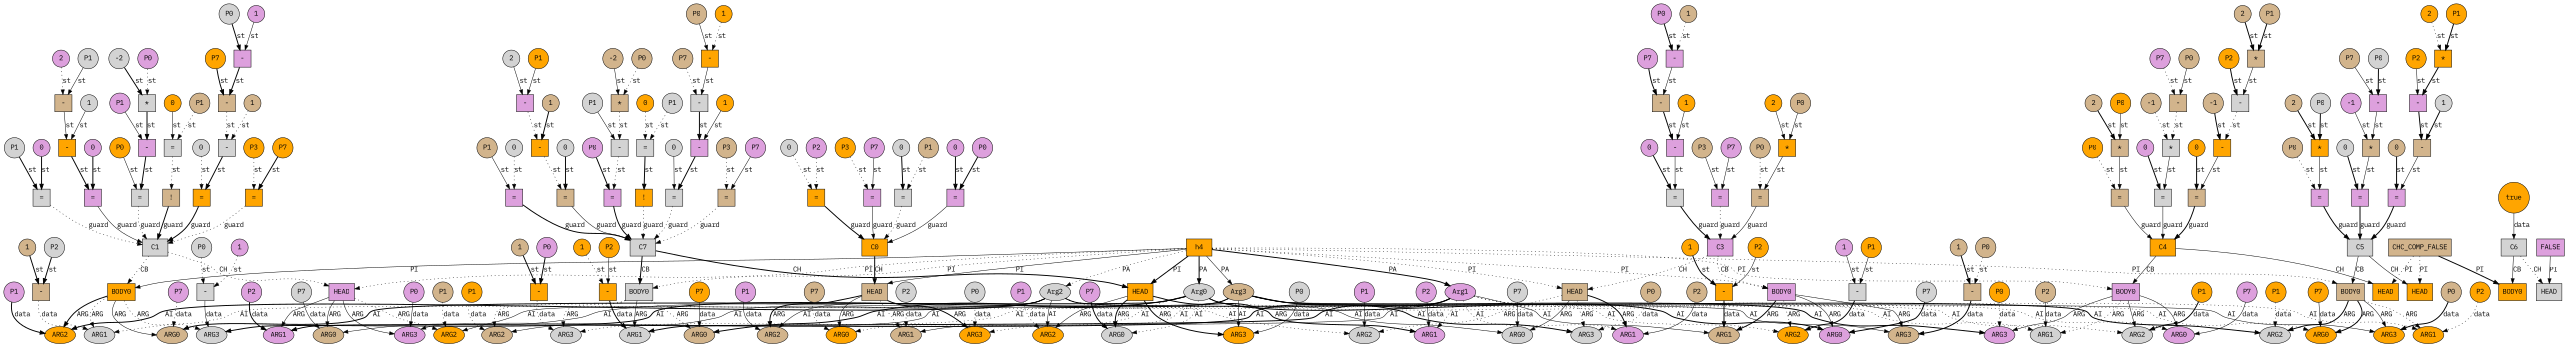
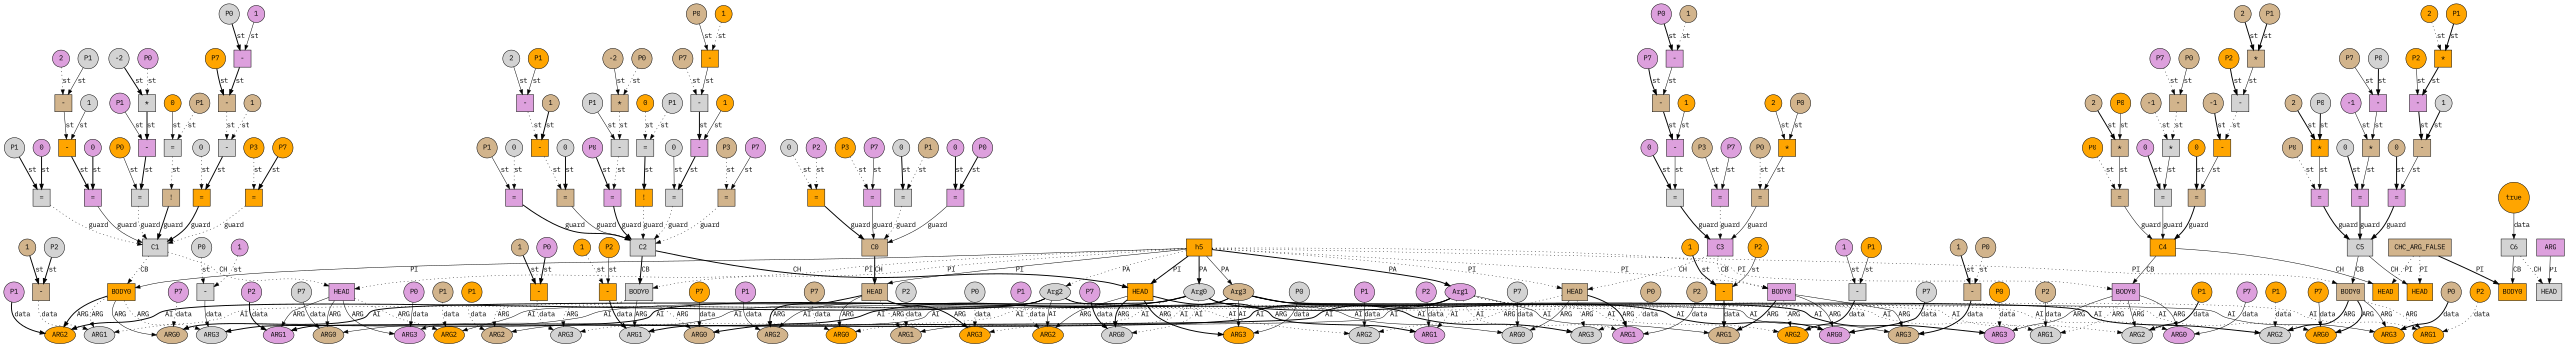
(643, 248) -> (643, 248)
(875, 248) -> (875, 248)
(1199, 248) -> (1199, 248)
(2420, 248) -> (2420, 248)
(2551, 248) -> (2551, 248)
